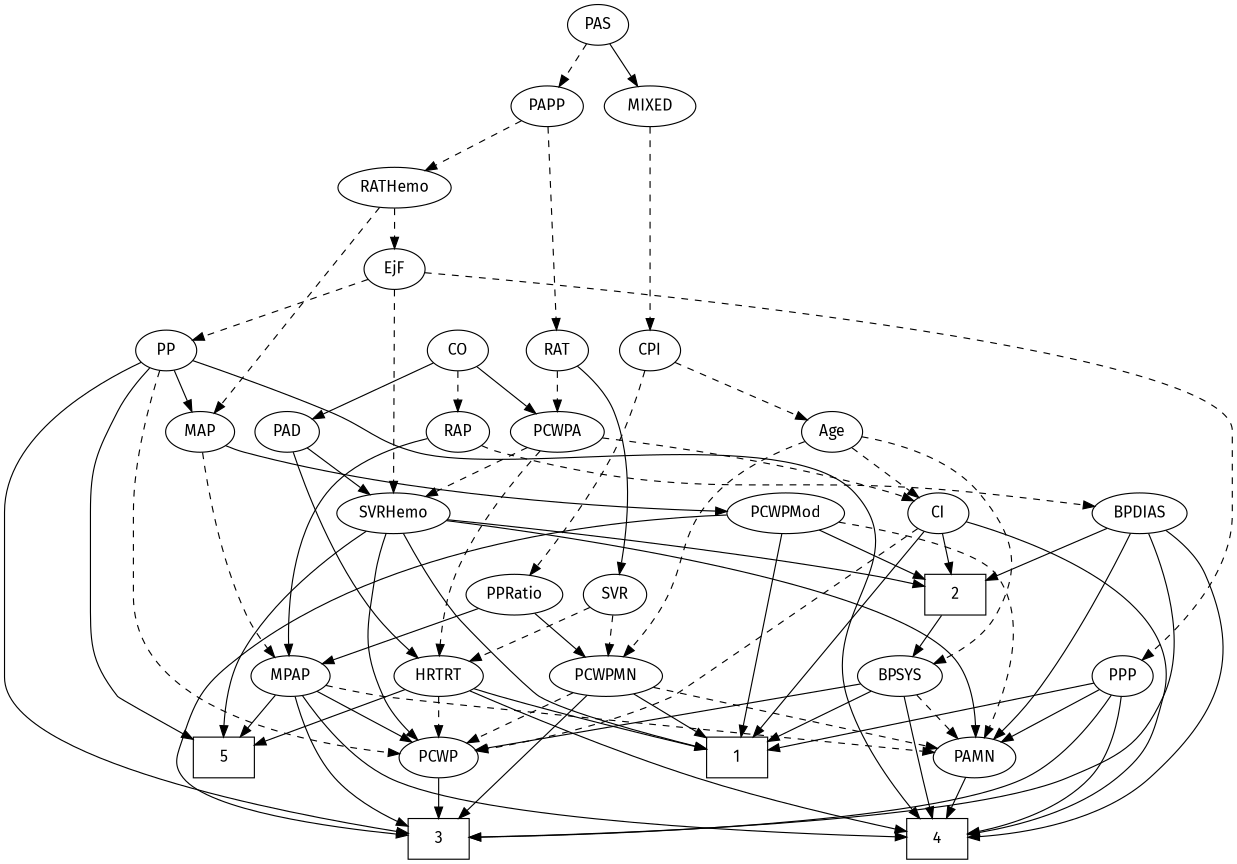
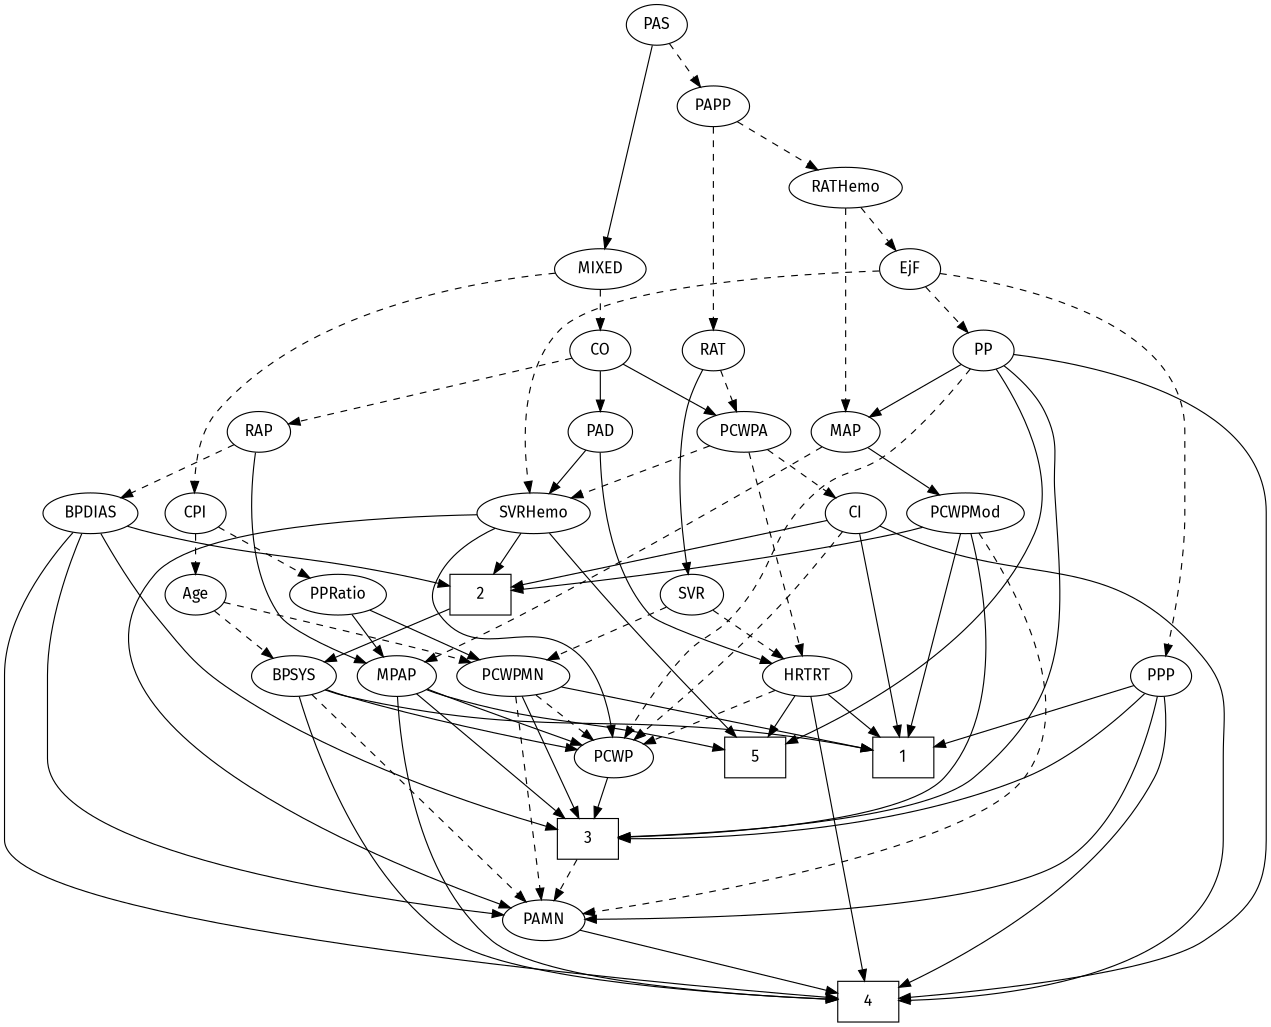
none -> (600, 301)
(881, 469) -> none
(520, 680) -> none
(669, 726) -> (568, 875)
